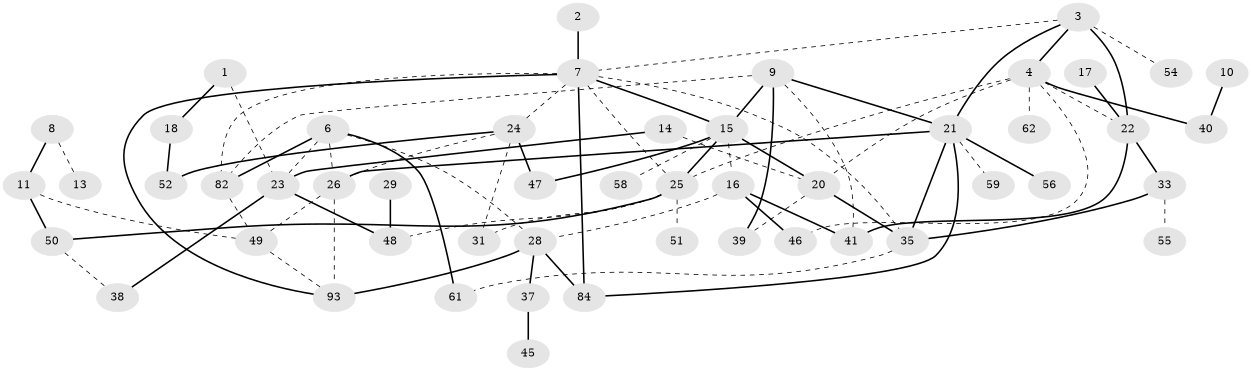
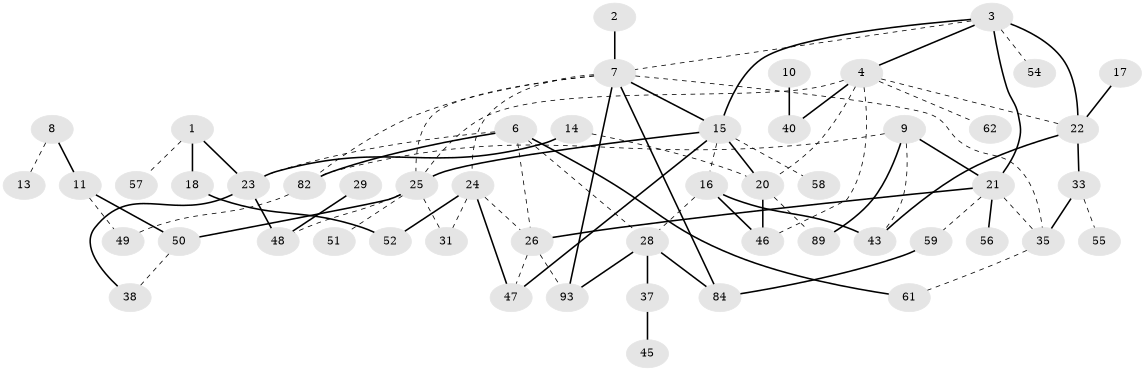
(750, 101) -> (859, 32)
(252, 129) -> (220, 157)
none -> (136, 185)
(929, 185) -> (1018, 214)
(295, 213) -> (522, 269)
(863, 213) -> (763, 215)
(739, 242) -> (819, 242)
(852, 242) -> (875, 242)
(295, 270) -> none
(831, 279) -> (829, 276)
